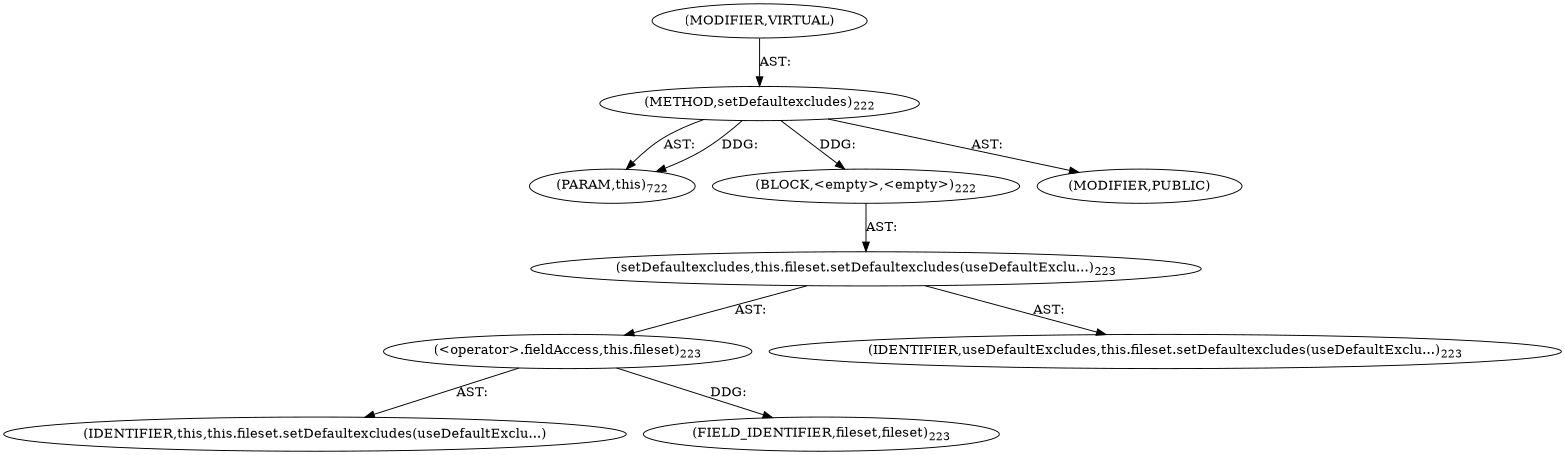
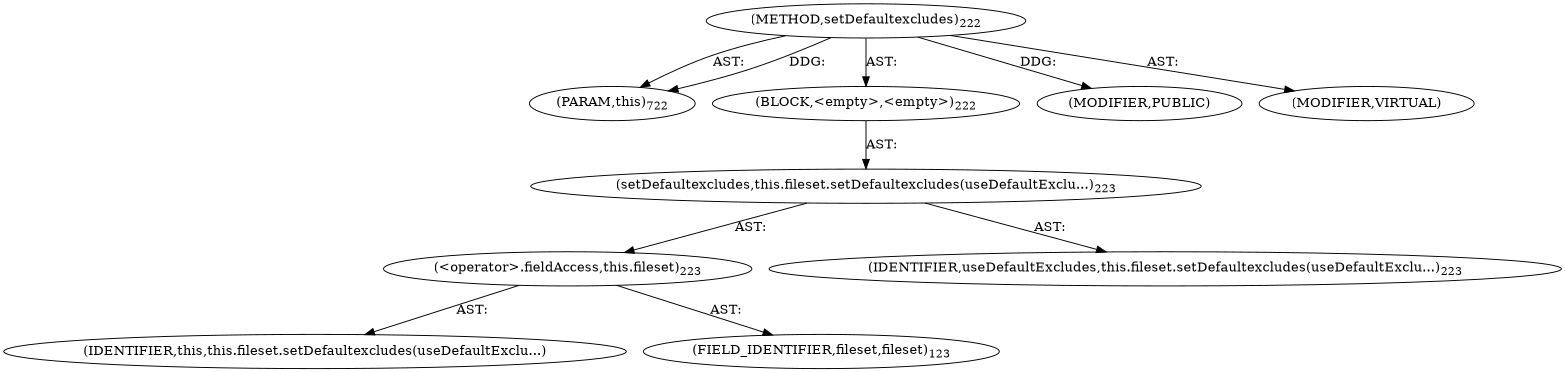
(760, 57) -> (1117, 62)
(840, 145) -> (884, 62)
(990, 145) -> (1040, 62)
(731, 393) -> (728, 310)
(940, 433) -> (940, 350)
